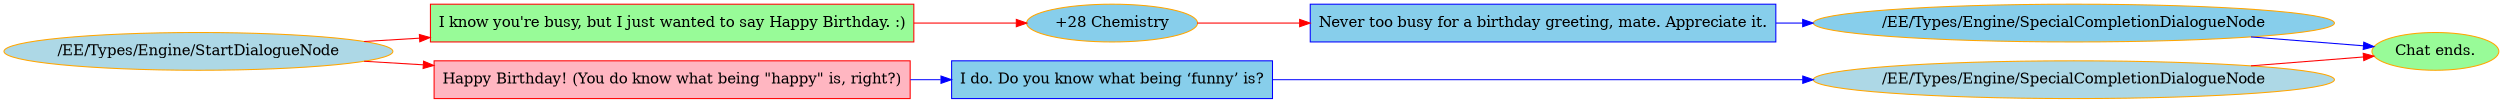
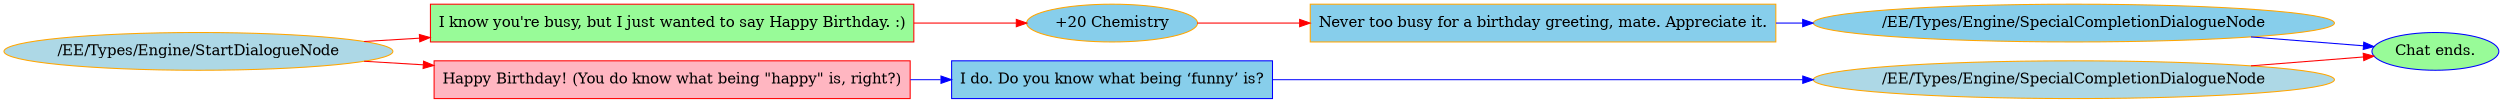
(1112, 23) -> (1112, 23)
(1543, 23) -> (1543, 23)
(2435, 51) -> (2435, 51)
